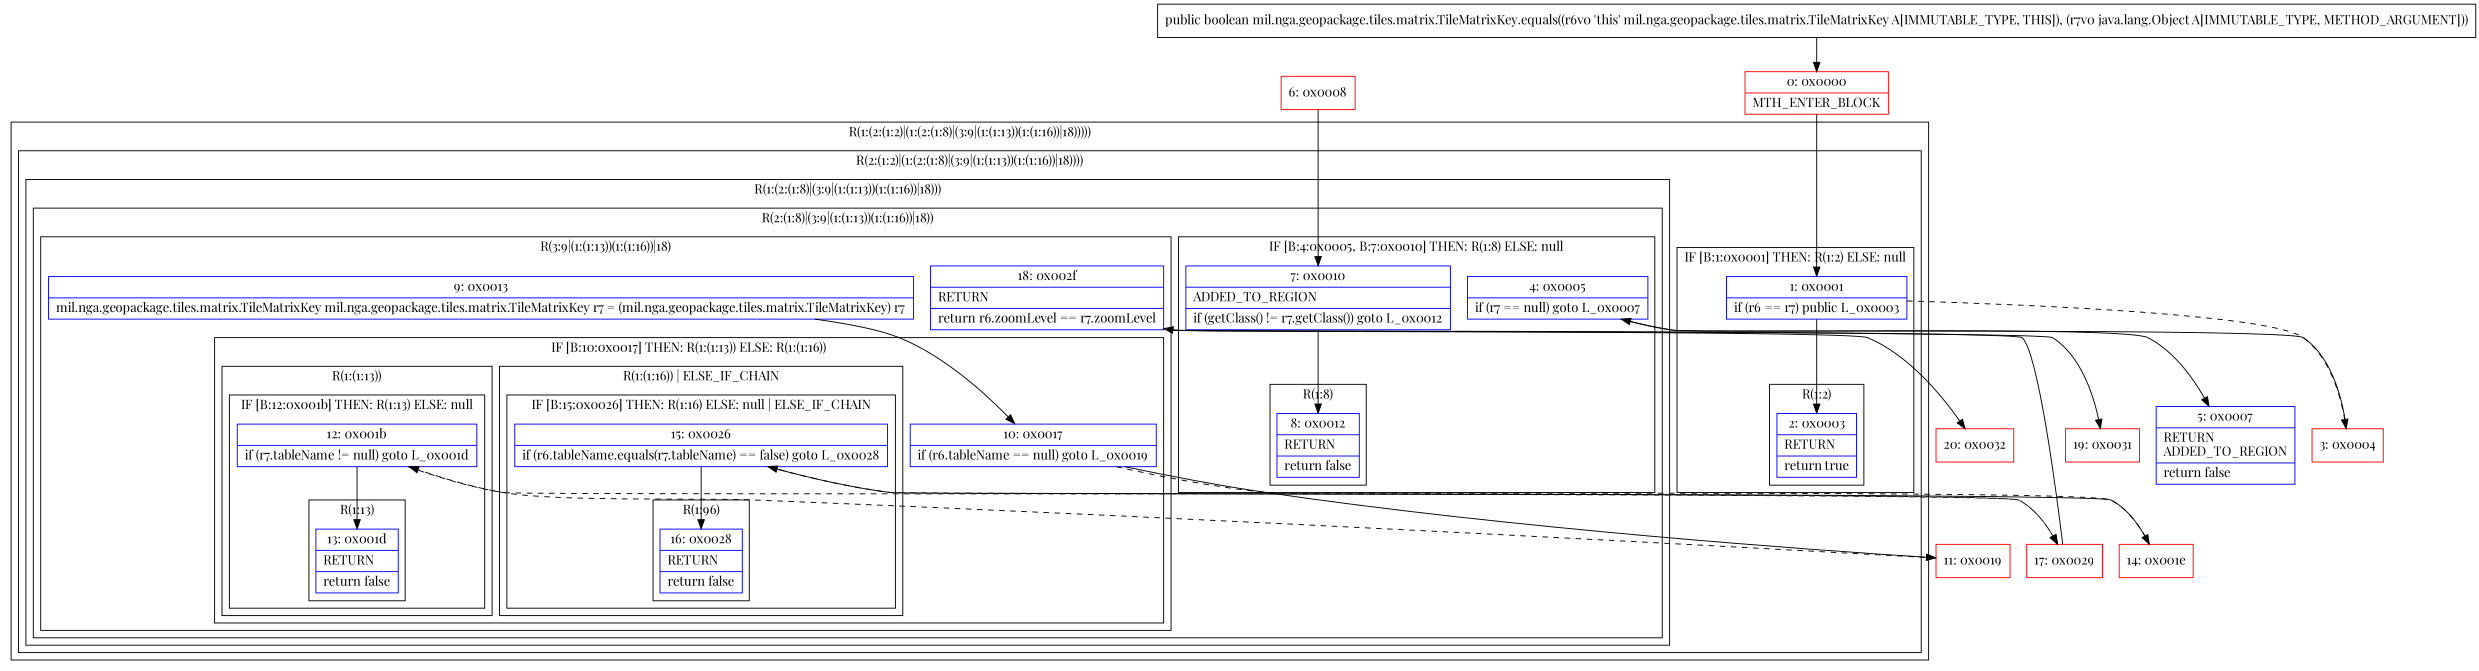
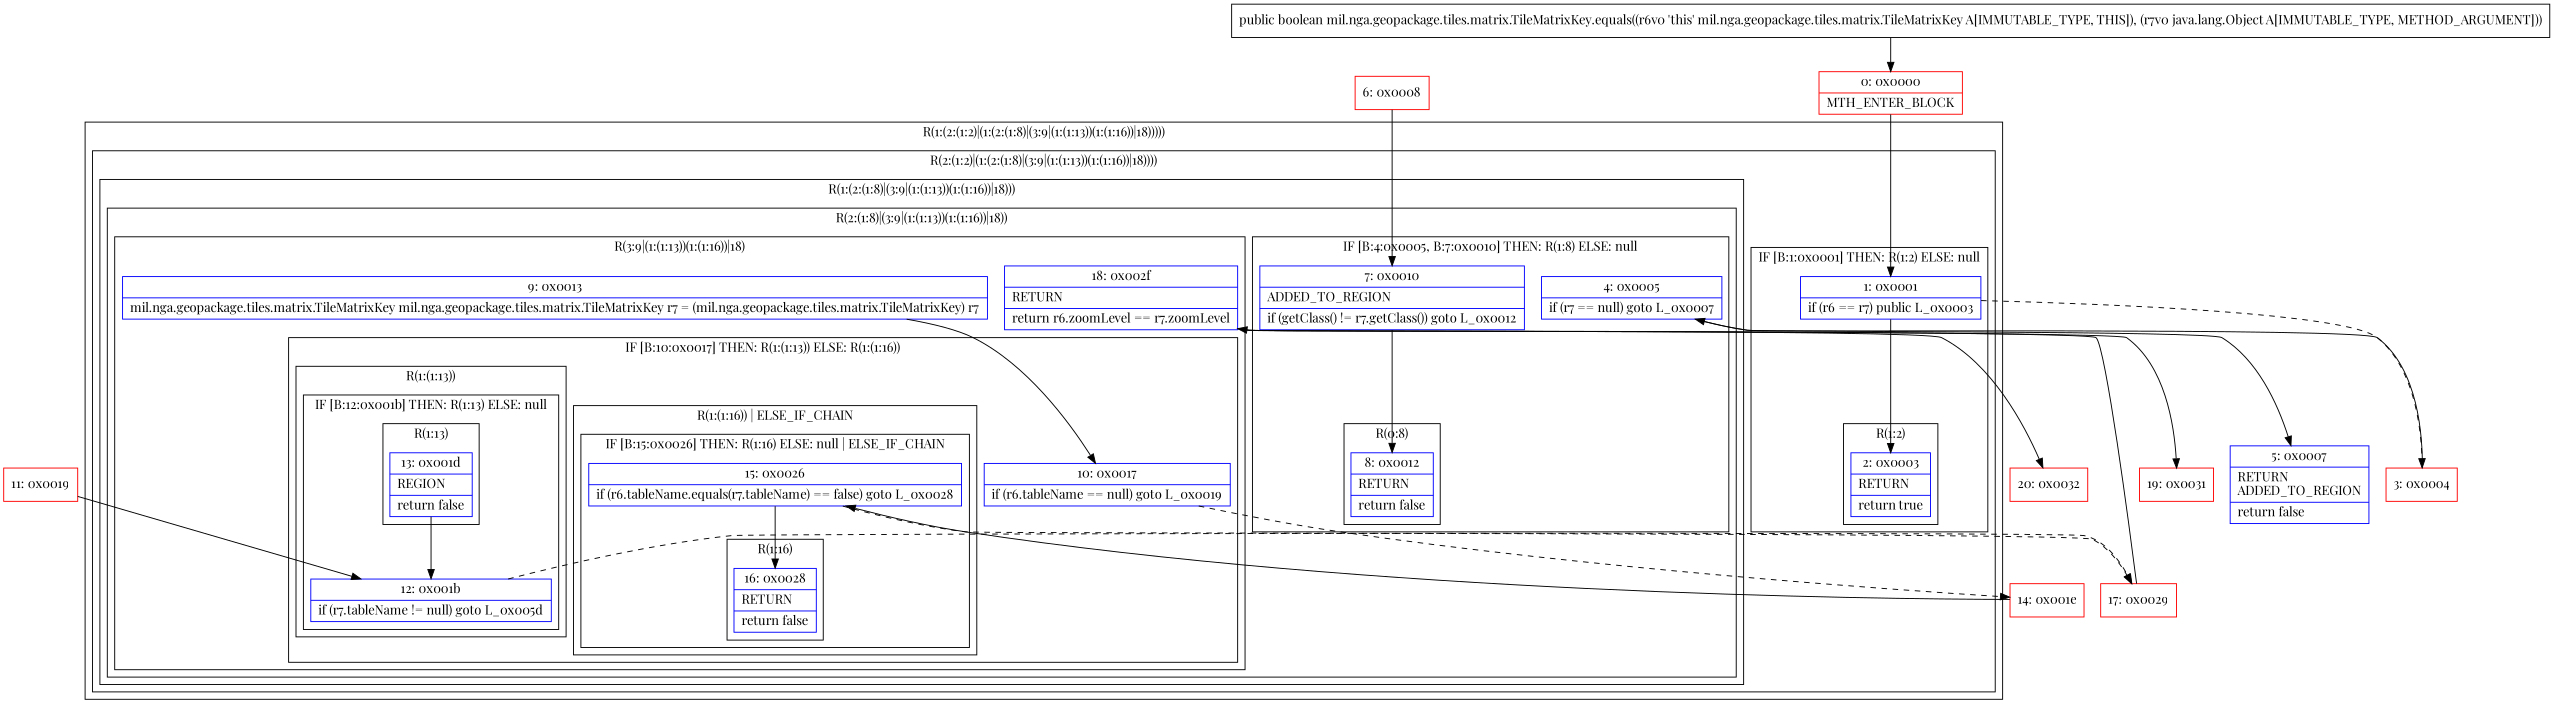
(1318, 395) -> (1392, 434)
(357, 456) -> (431, 610)
(357, 493) -> (431, 543)
(701, 511) -> (775, 550)
(1214, 520) -> (215, 536)
(1524, 524) -> none
(349, 561) -> (421, 484)
